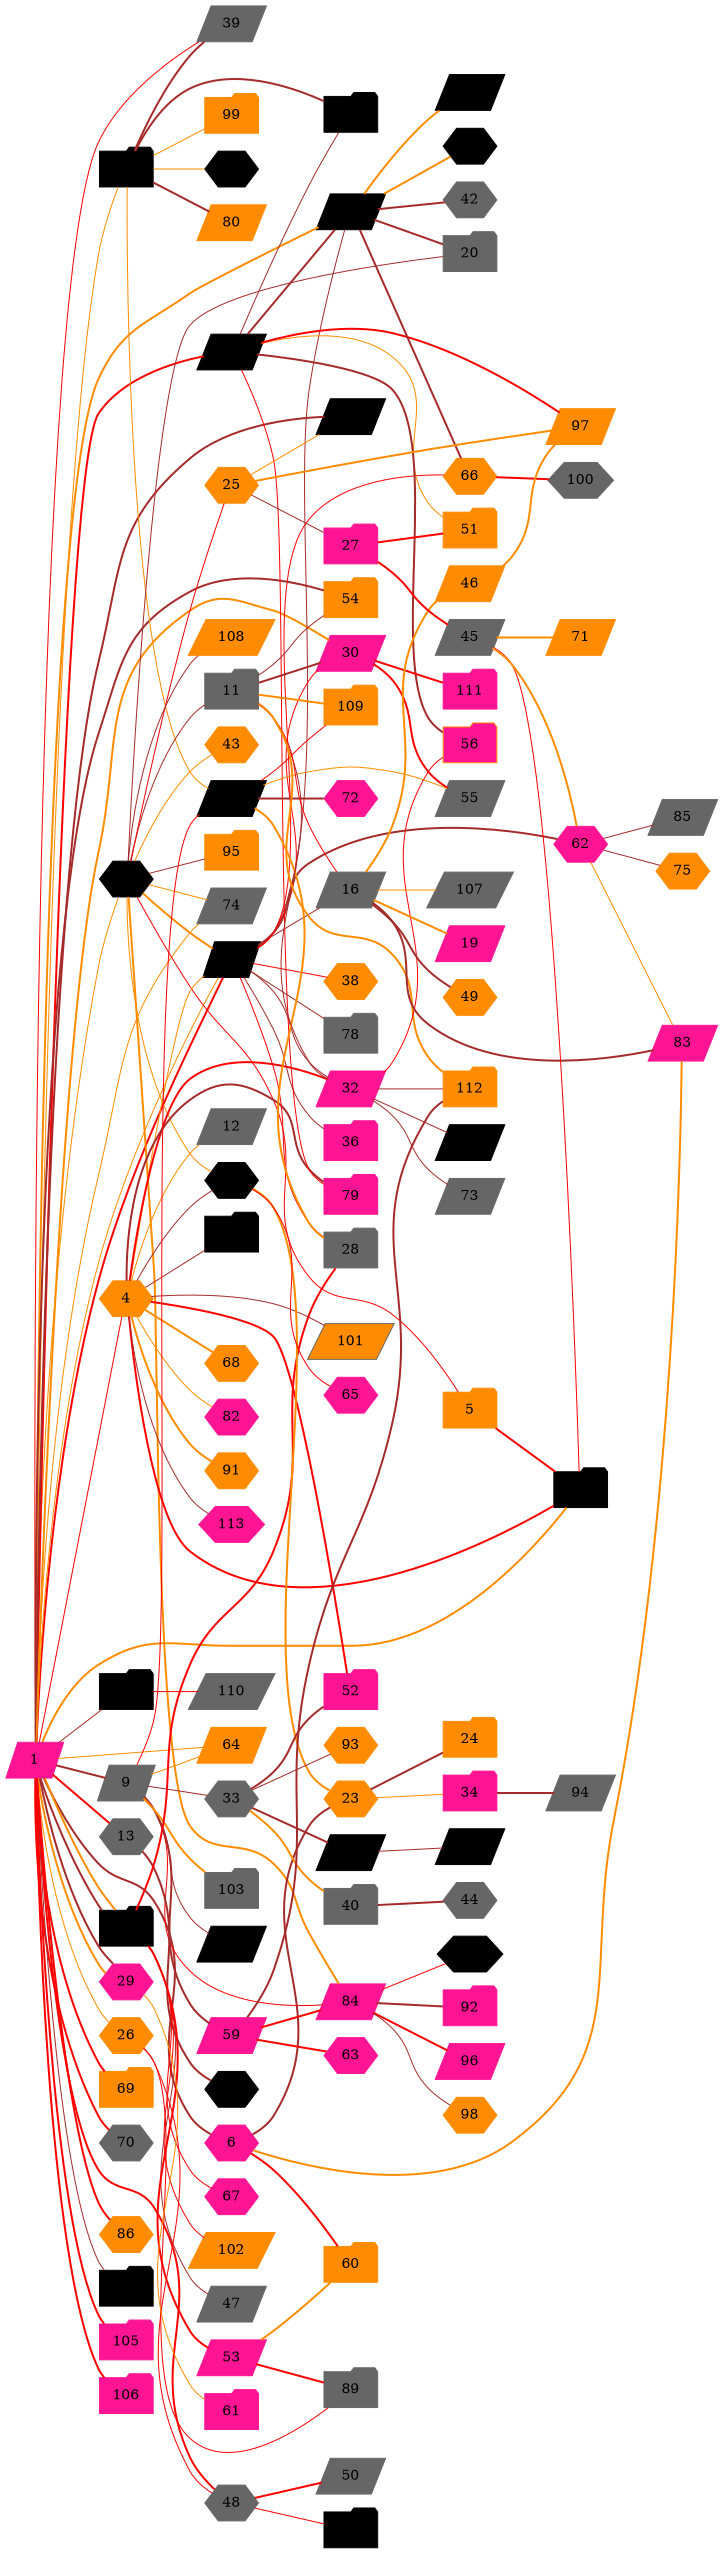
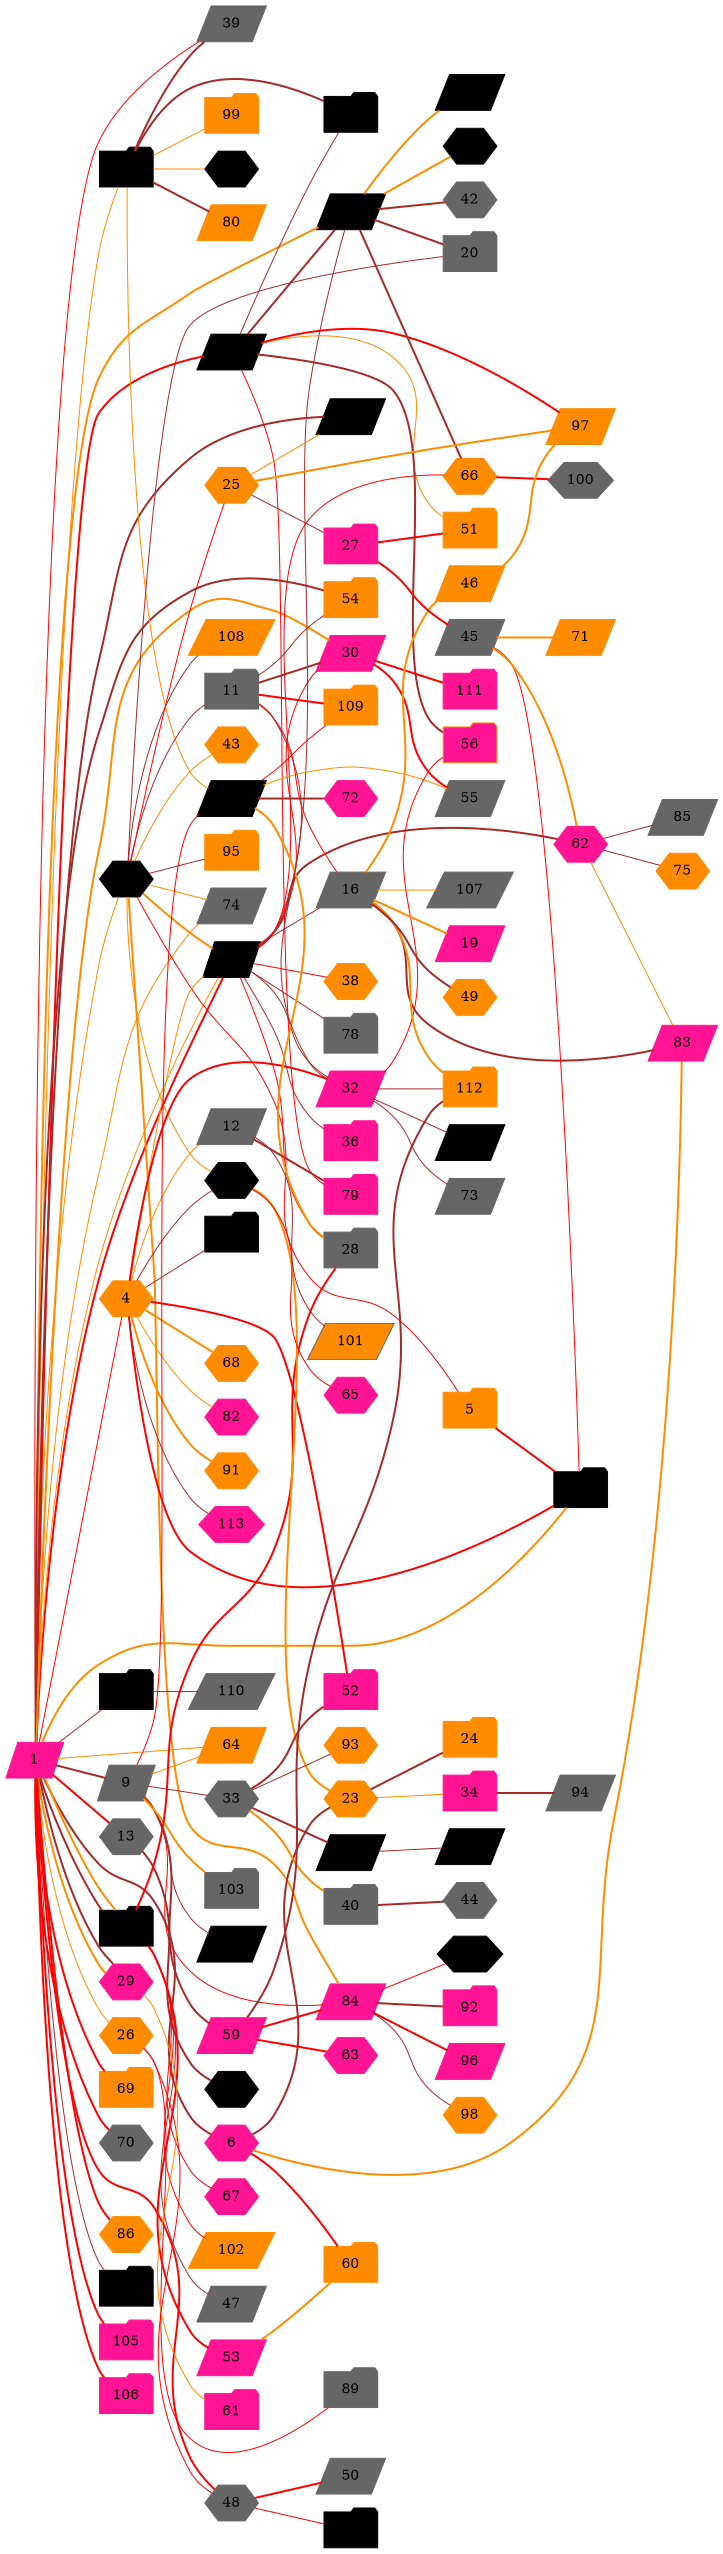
(293, 699) -> (293, 699)
(316, 924) -> (415, 1029)
(187, 1103) -> (292, 1162)
(241, 1298) -> (292, 1225)
(290, 2373) -> none
